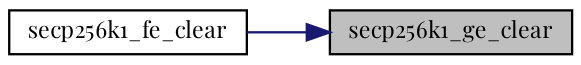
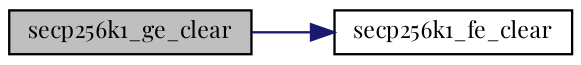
(277, 32) -> (281, 32)
